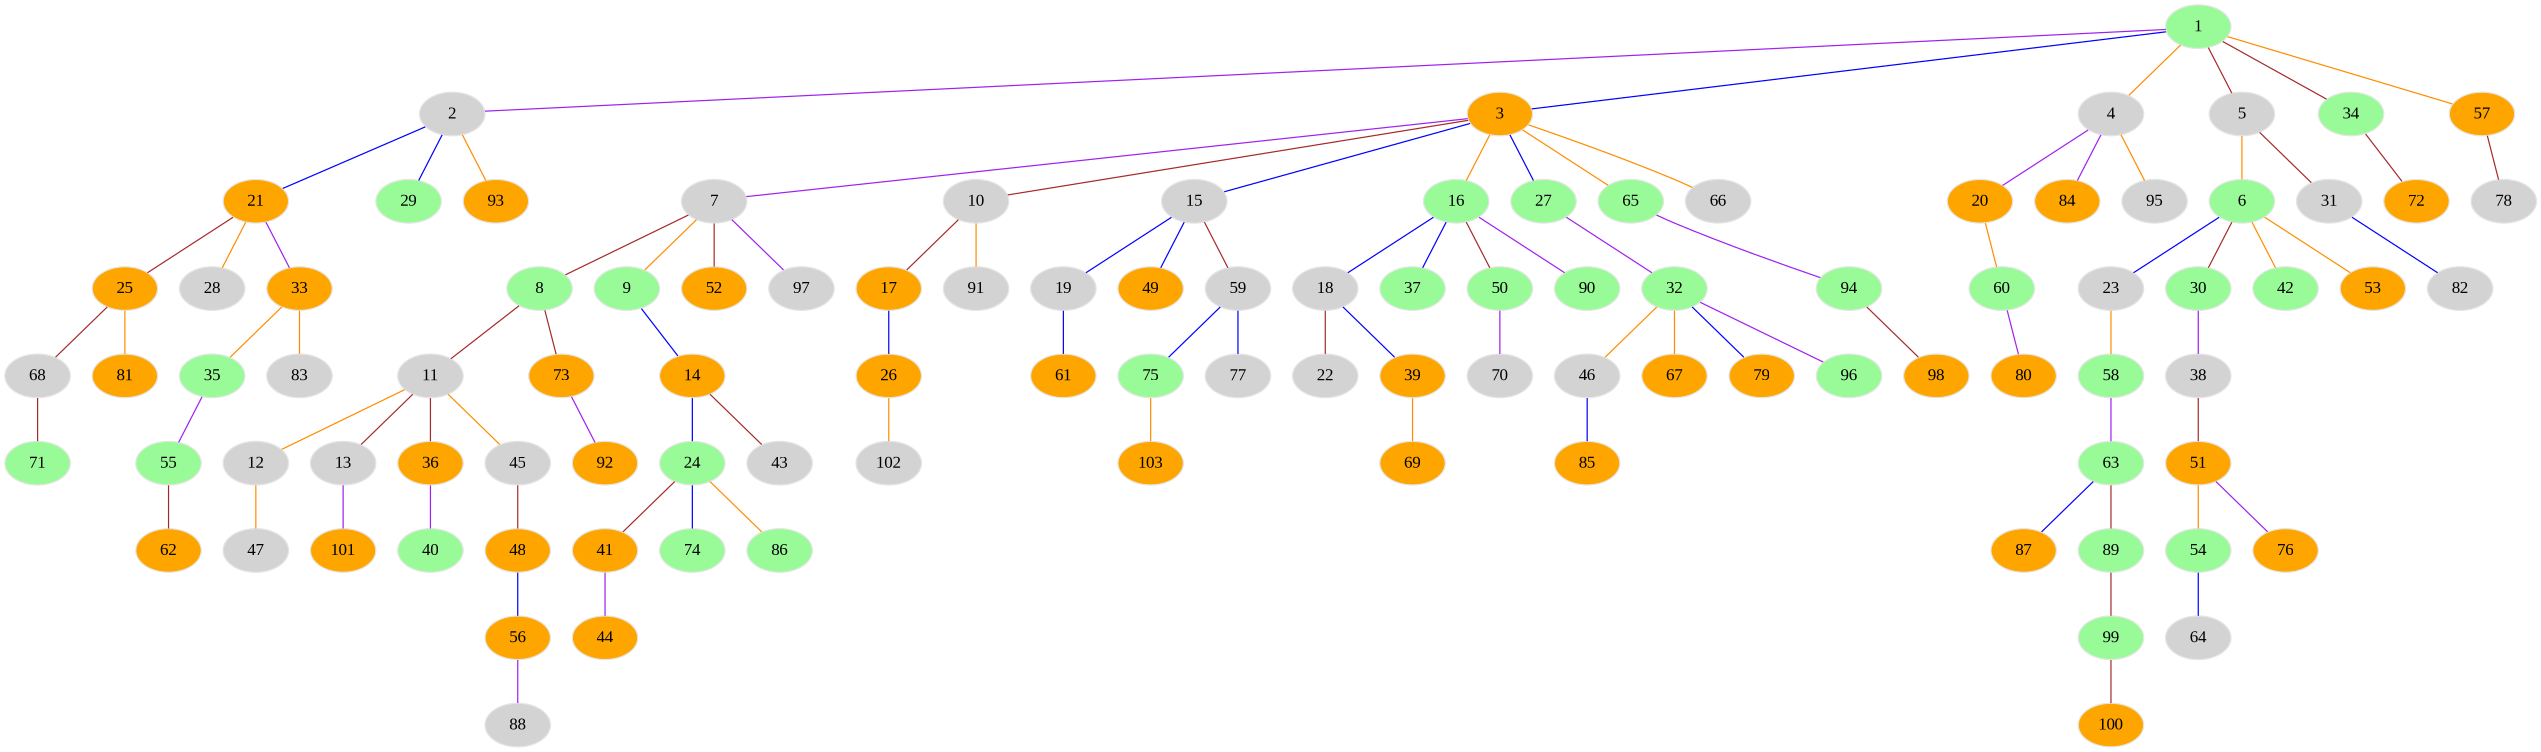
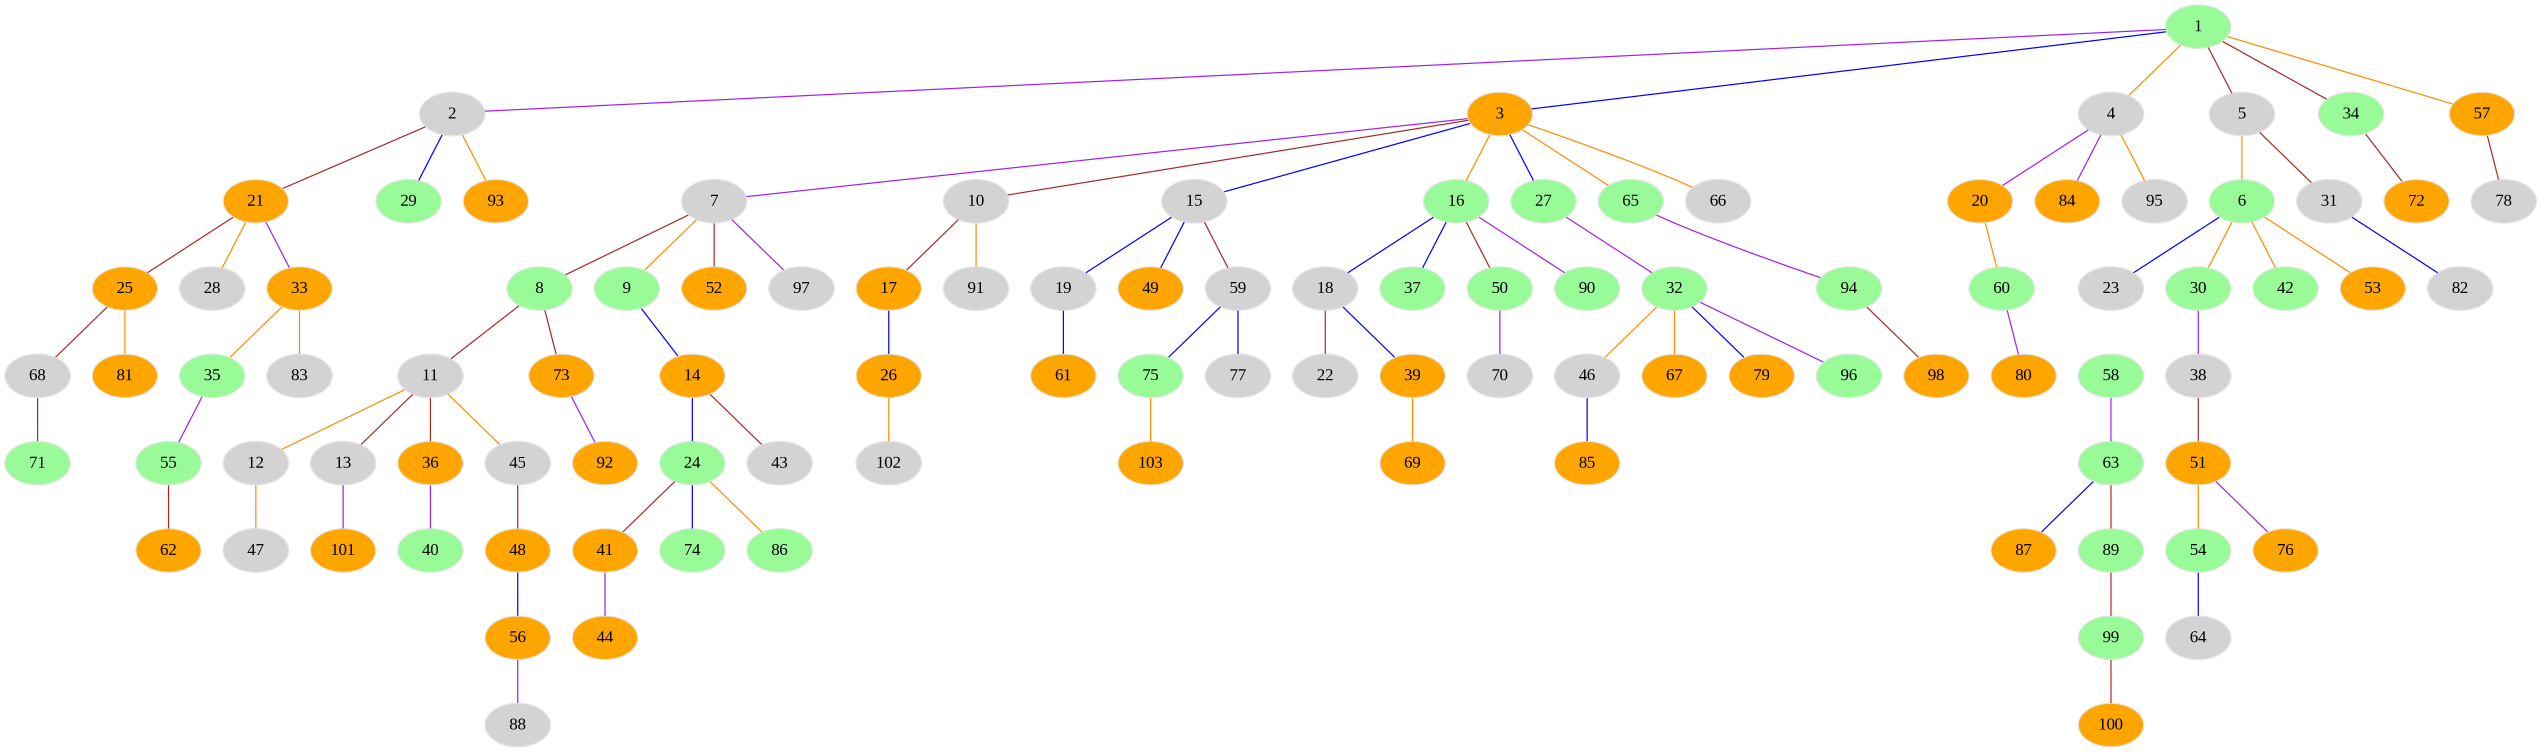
(354, 158) -> (354, 158)
(2220, 245) -> (2220, 245)
(2111, 332) -> none
